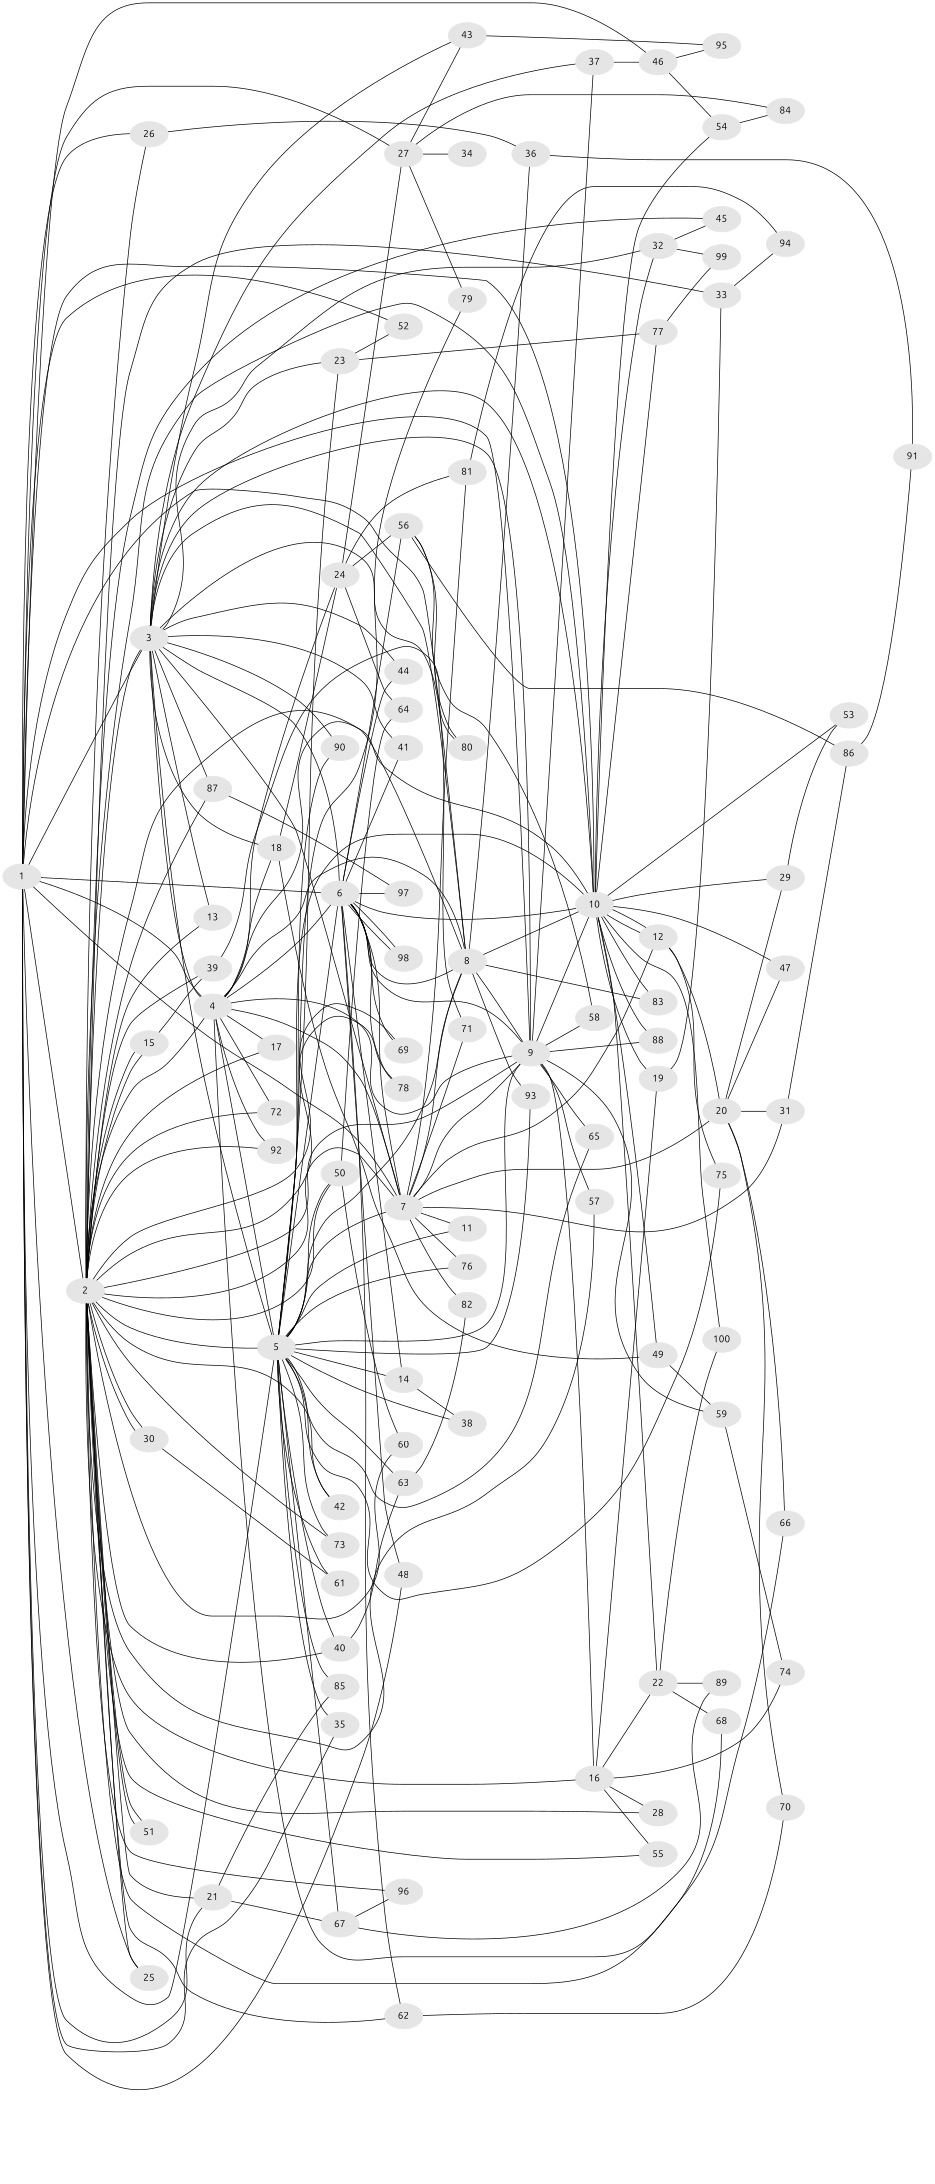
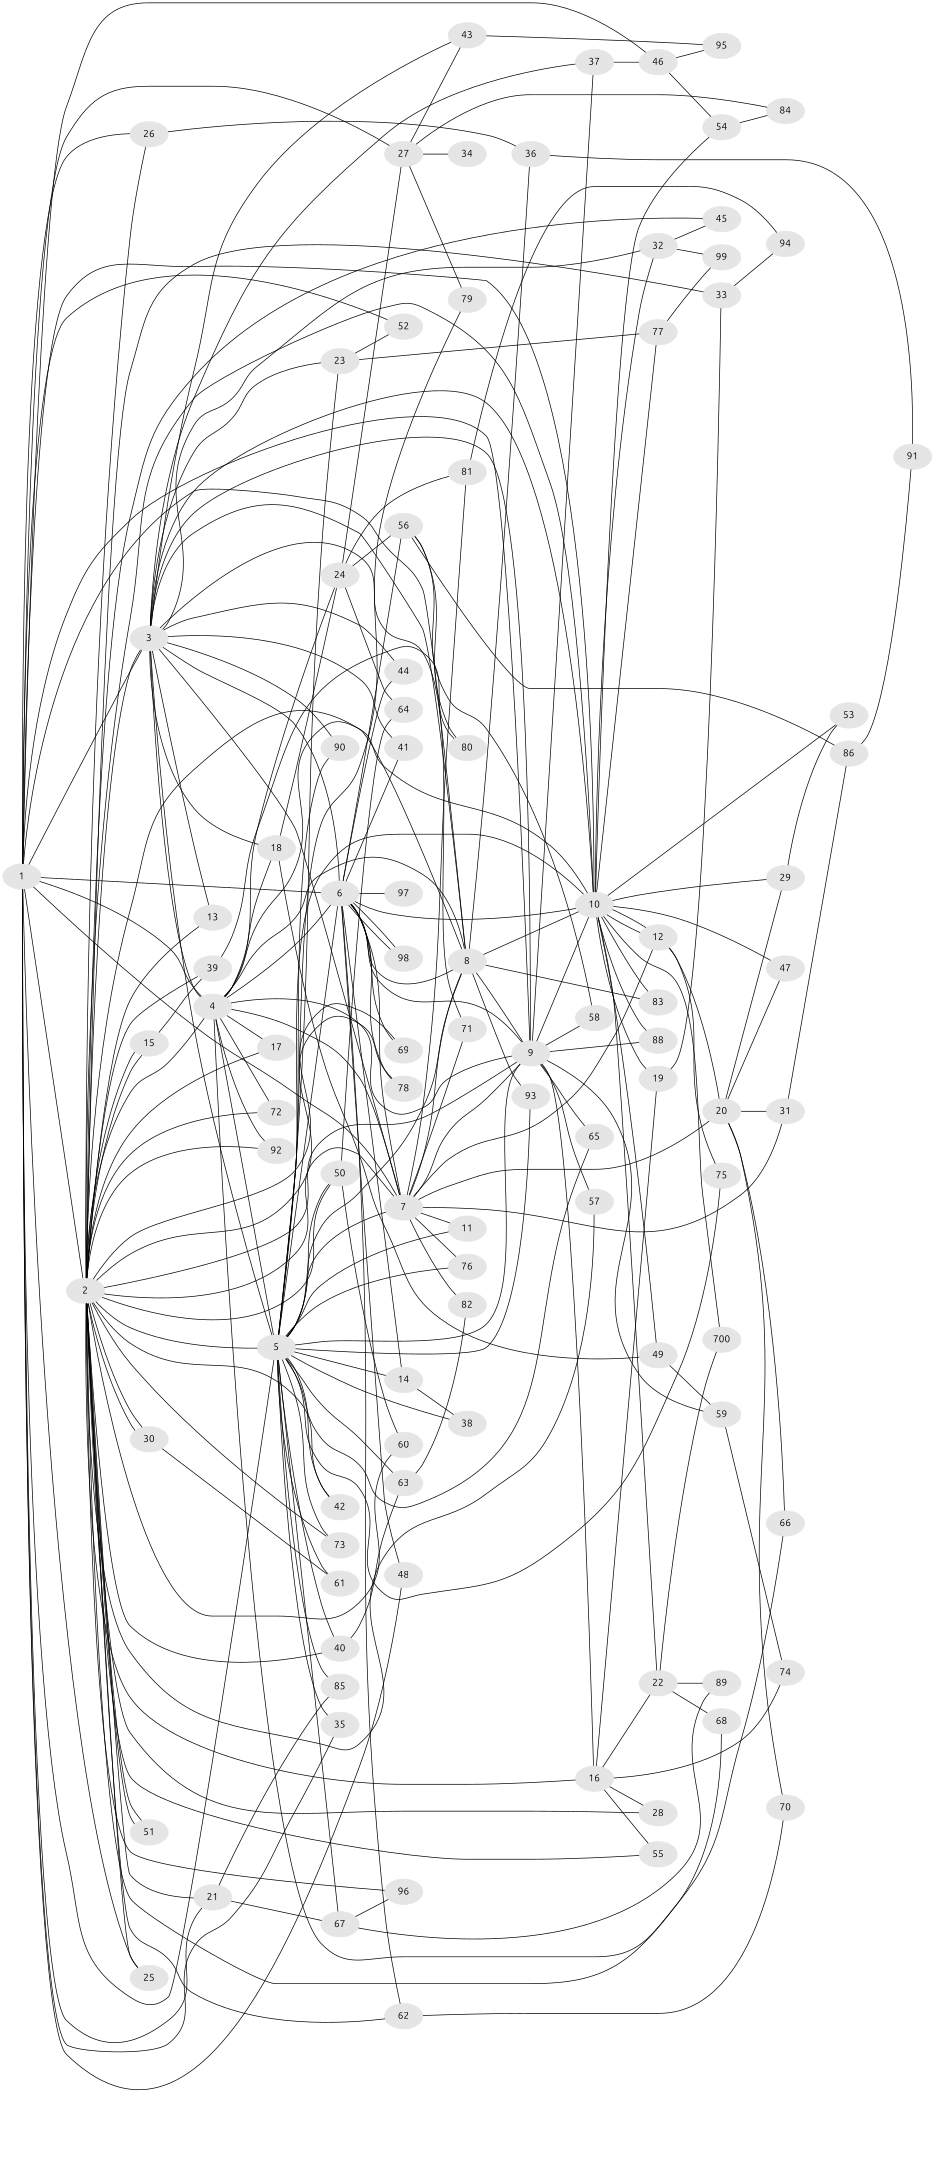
(213, 789) -> none
(722, 1340) -> (722, 1340)
